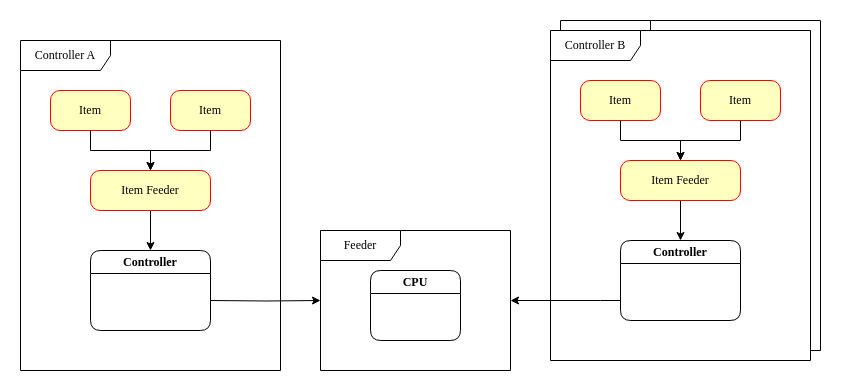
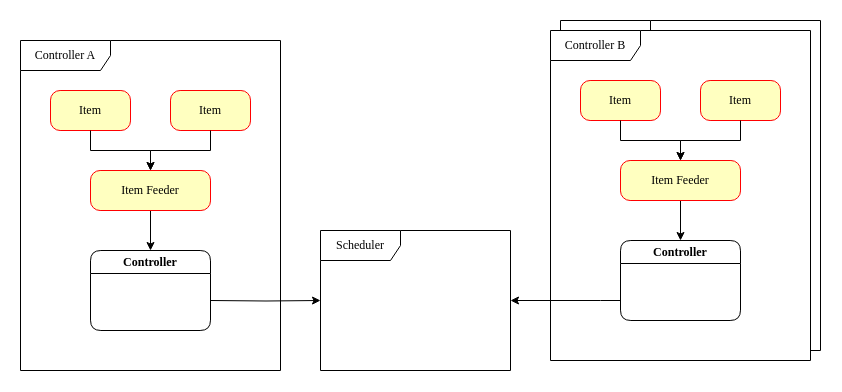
(361, 246) -> (361, 246)
(416, 306) -> none
